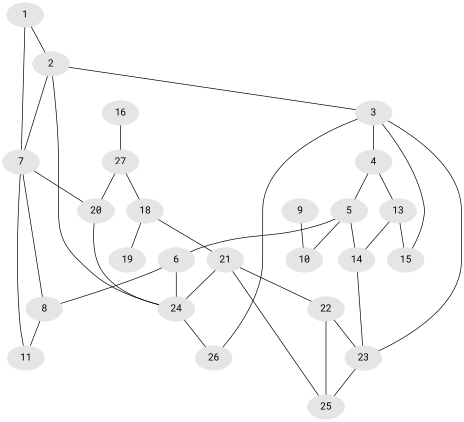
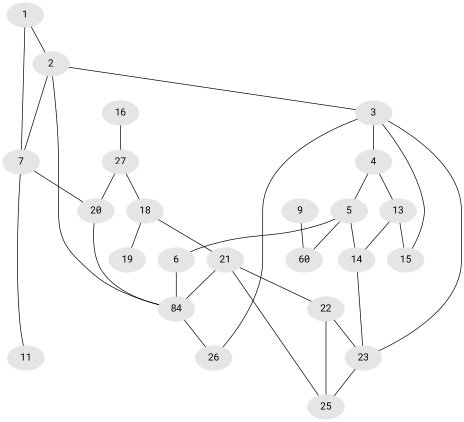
(304, 260) -> (304, 260)
(44, 309) -> none
(176, 309) -> (176, 309)
